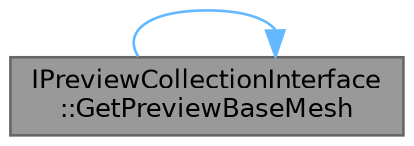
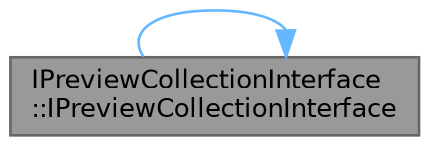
(207, 96) -> (215, 96)
